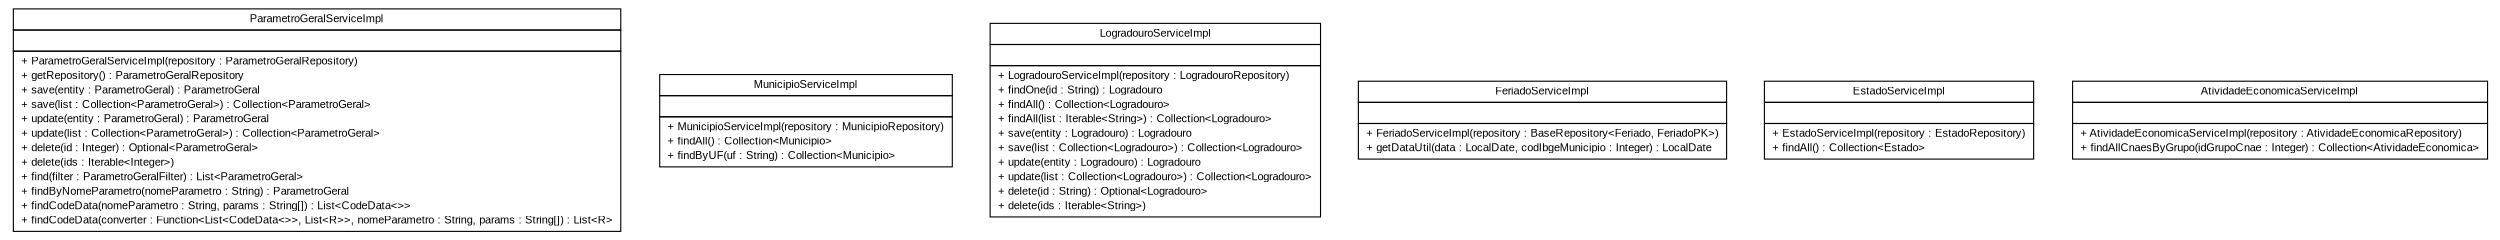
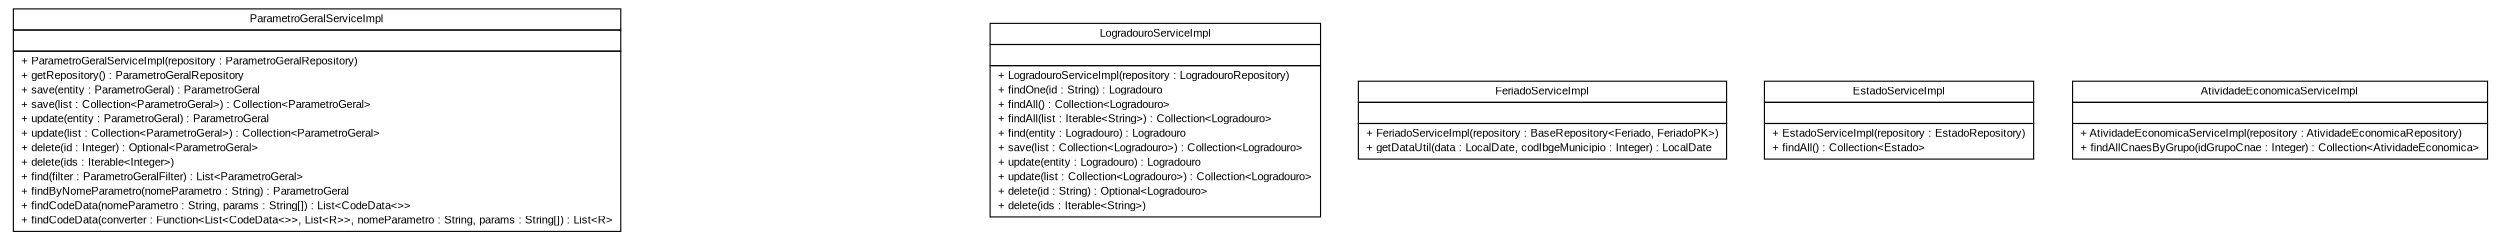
(805, 120) -> none
(1095, 133) -> (1092, 133)
